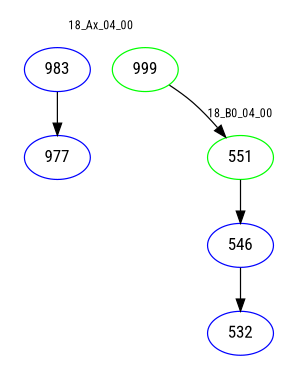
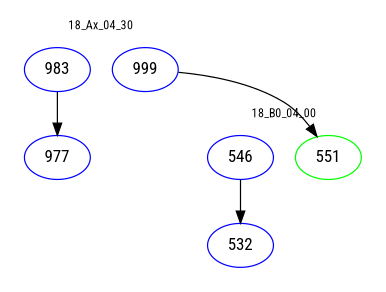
(101, 26) -> (101, 26)
(145, 70) -> (145, 70)
(241, 195) -> none
